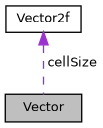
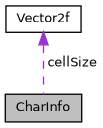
(43, 108) -> (43, 108)
